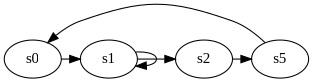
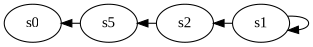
(65, 59) -> none
